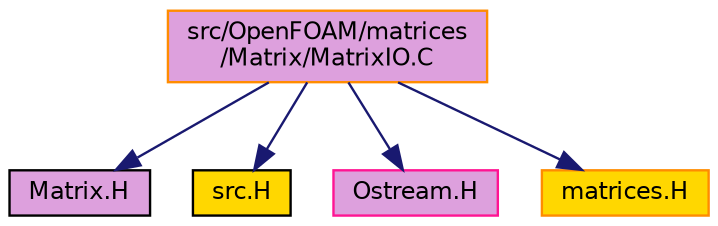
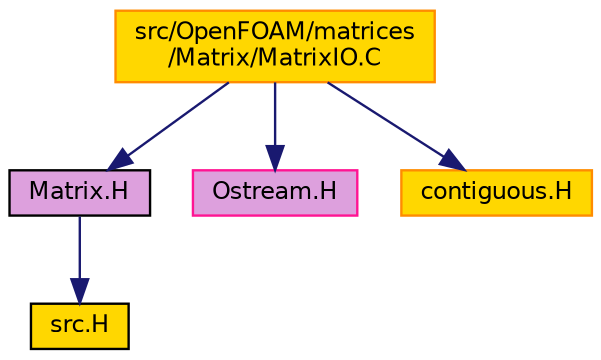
(328, 46) -> (275, 46)
(287, 116) -> (80, 248)
(625, 193) -> (497, 193)
